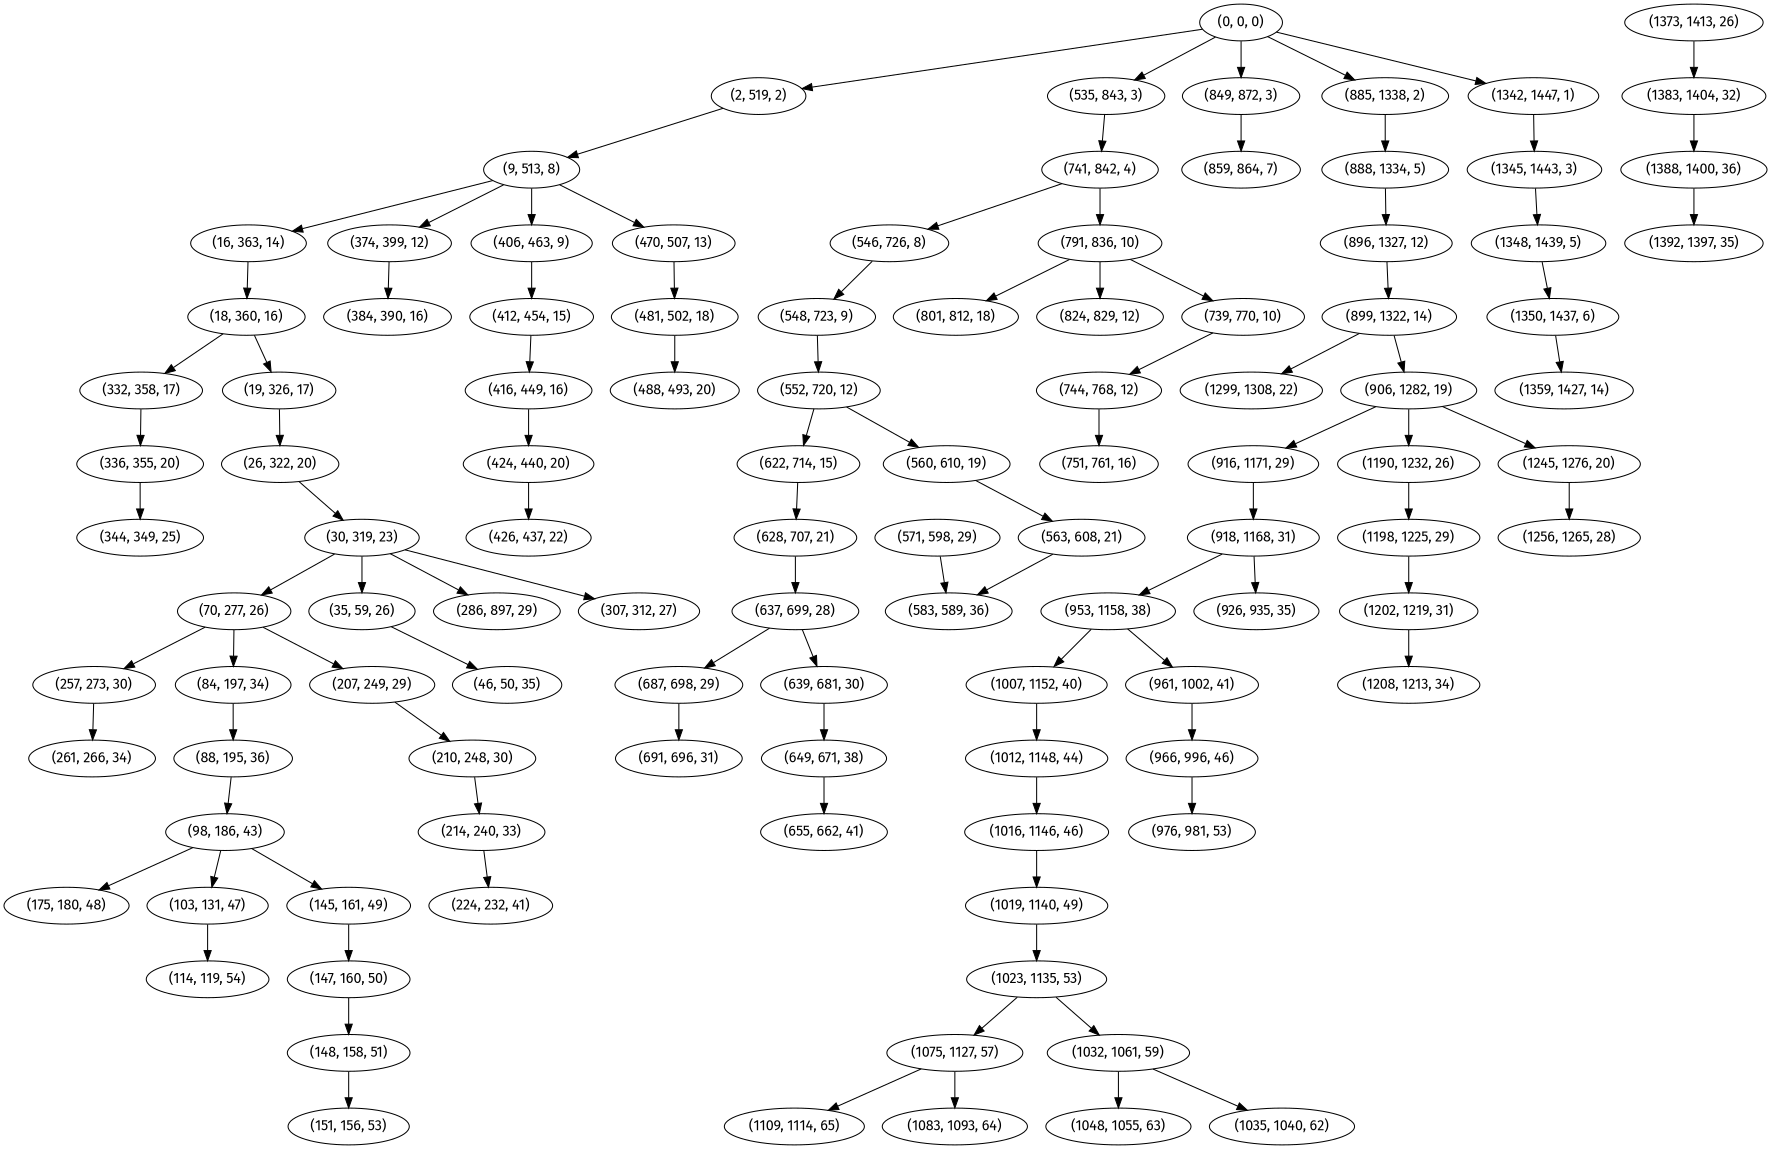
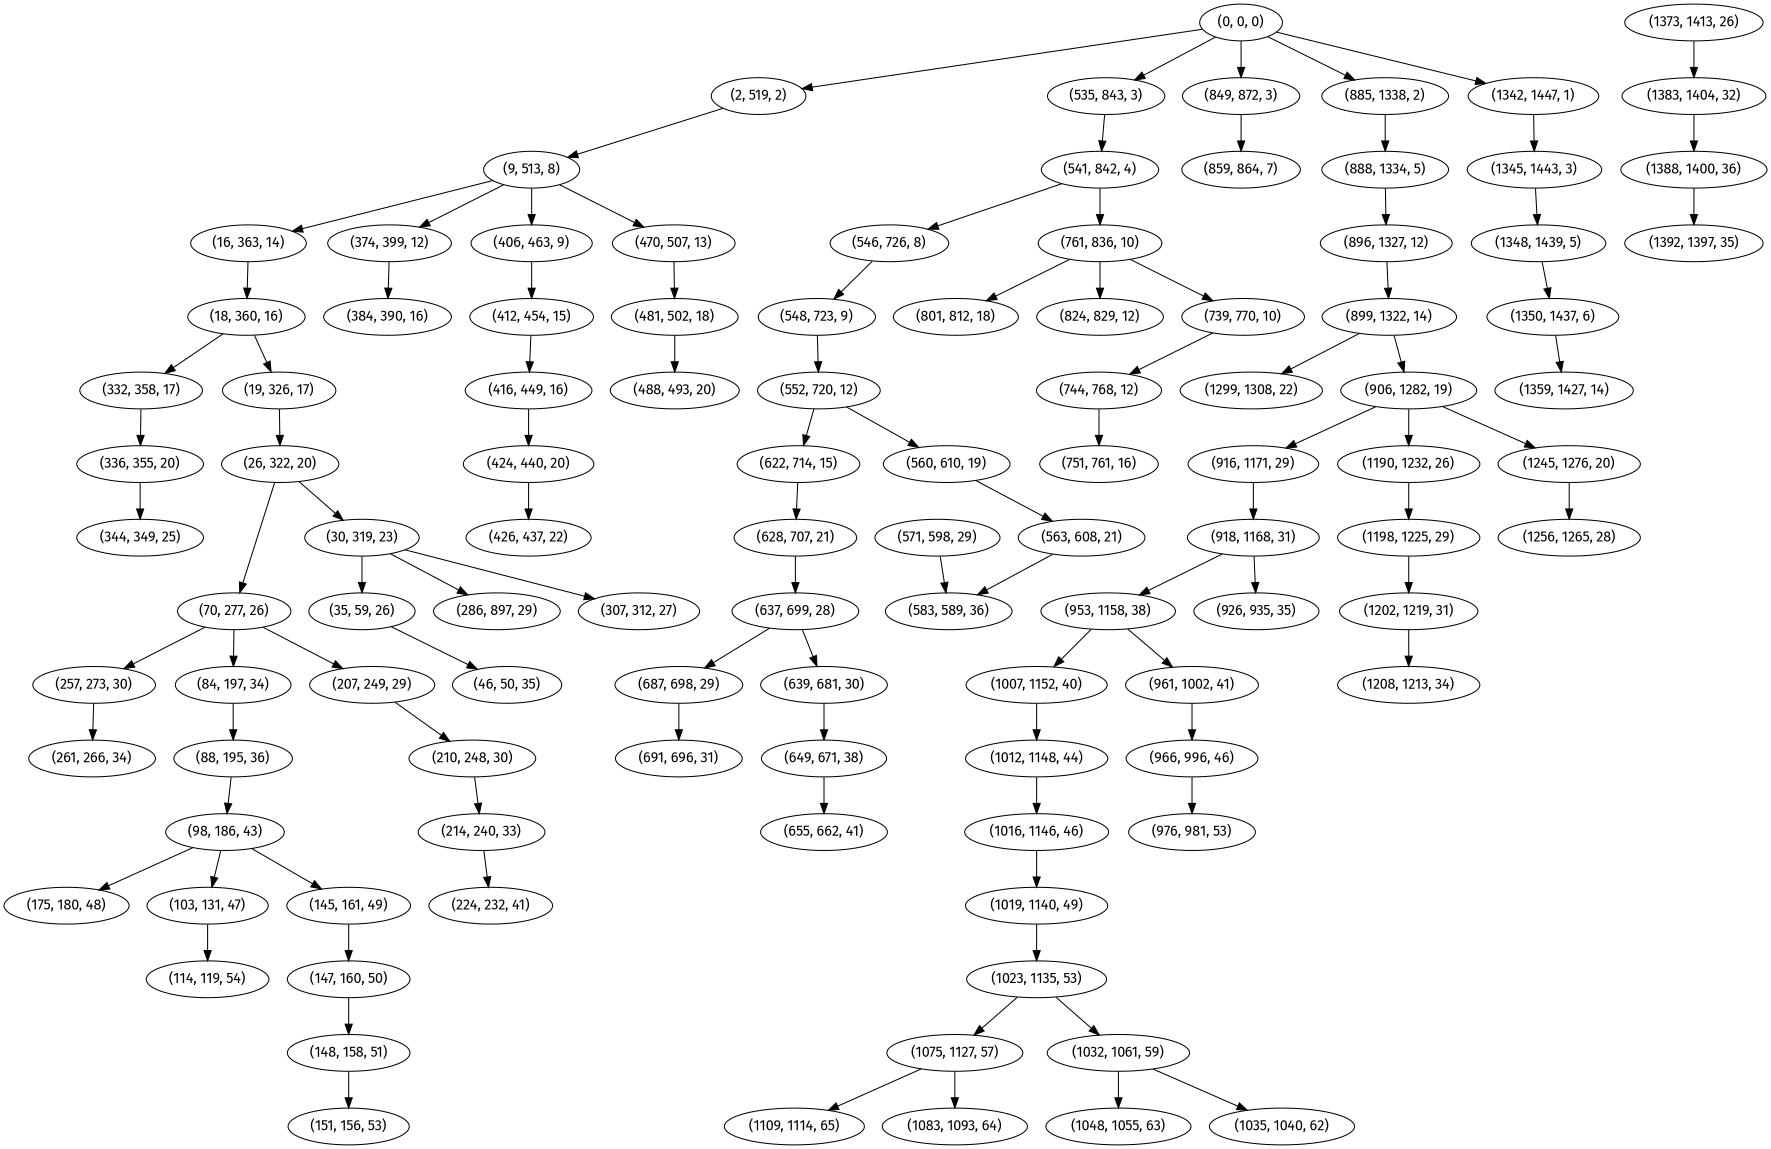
(1100, 170) -> (1100, 170)
(1100, 243) -> (1100, 243)
(303, 572) -> (259, 533)
